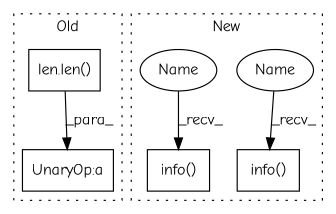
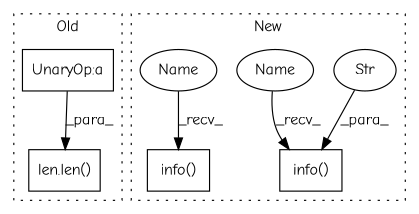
none -> (365, 70)
(66, 115) -> (66, 115)
